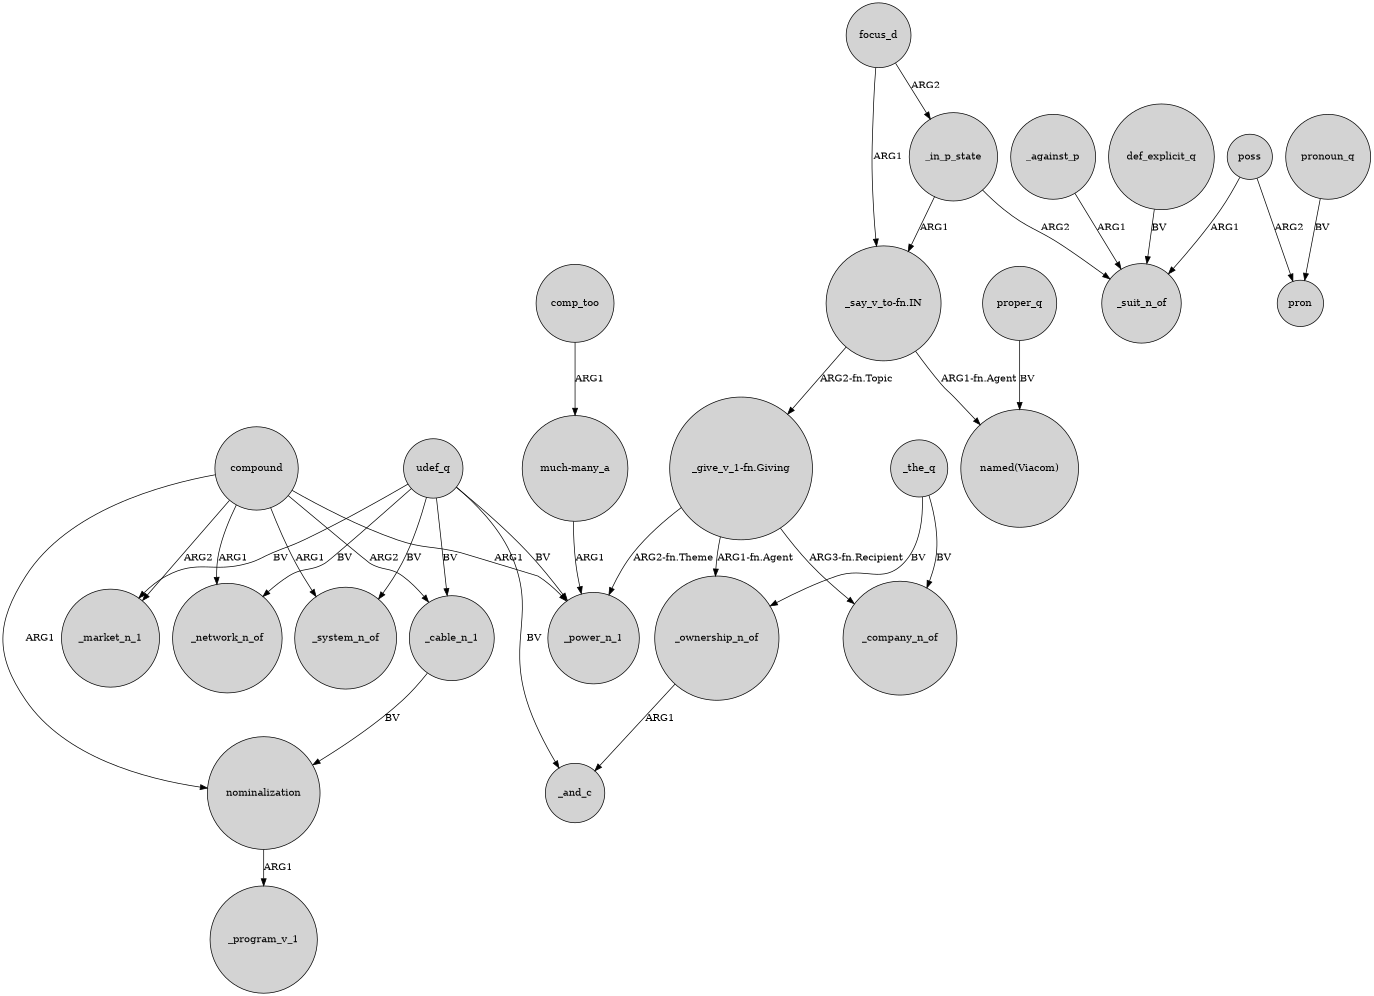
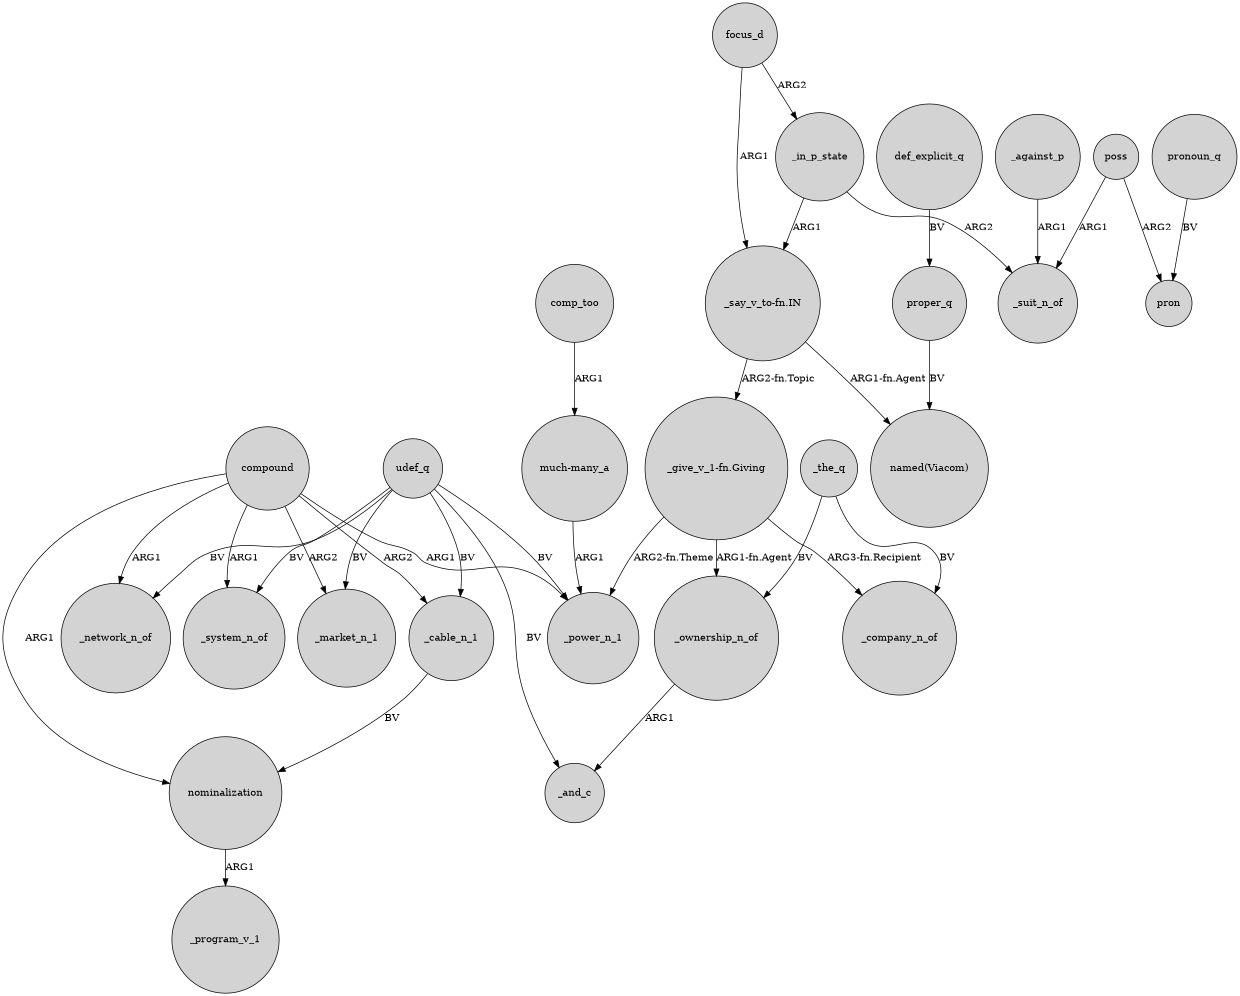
(1151, 233) -> (929, 234)
